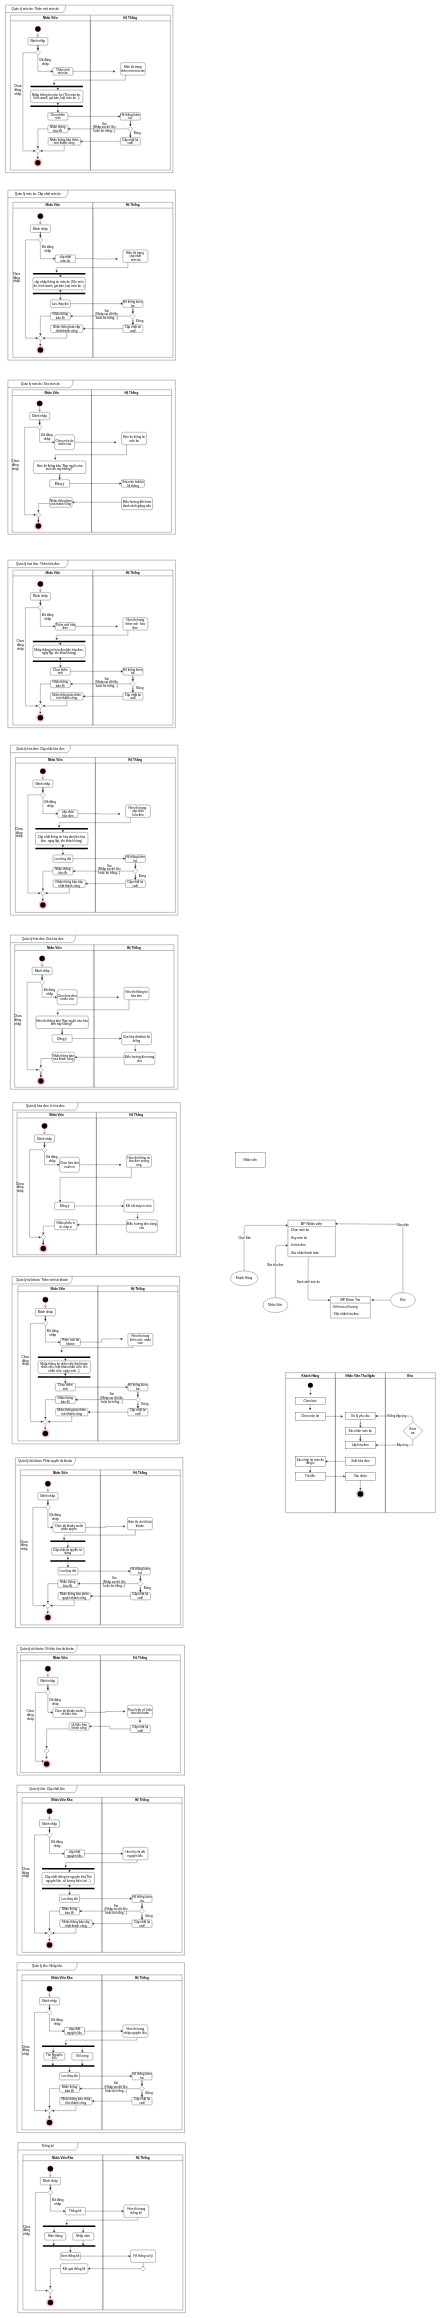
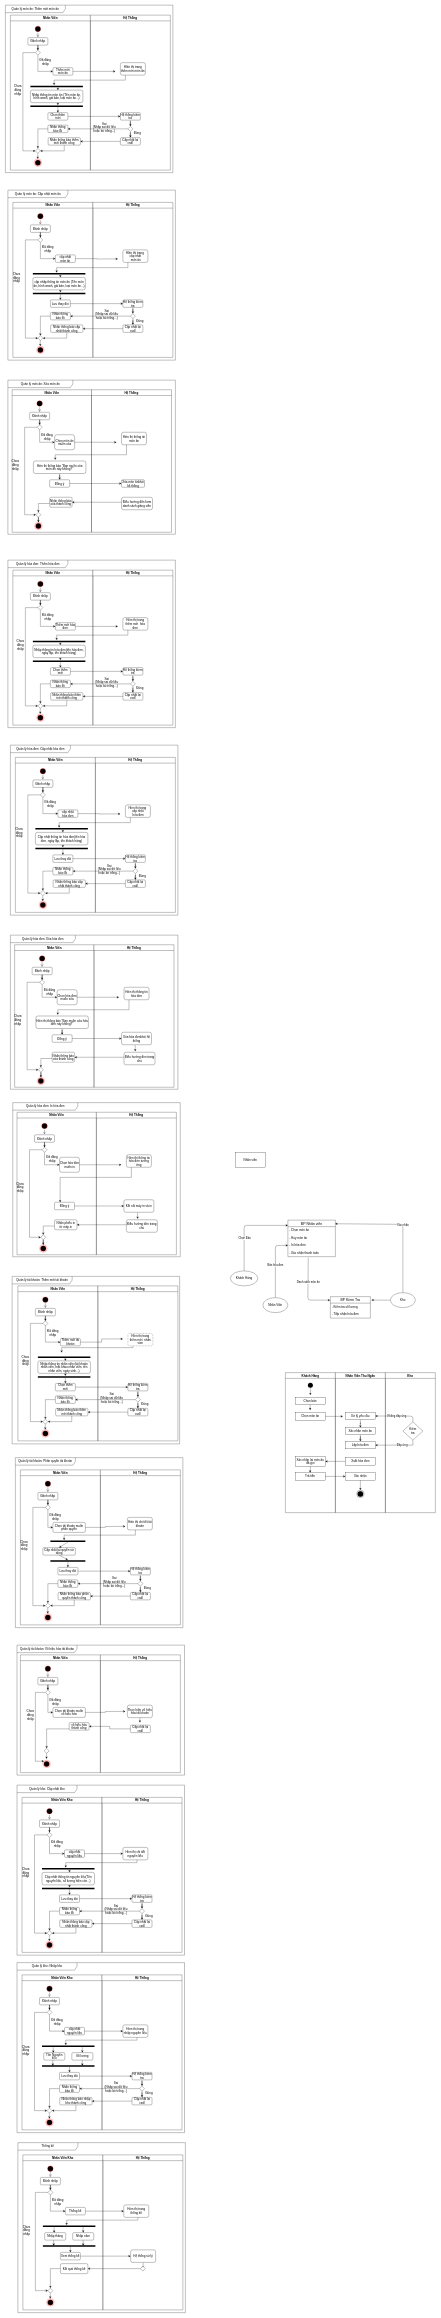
(140, 1340) -> (140, 1340)
(68, 1551) -> (59, 1551)
(55, 2236) -> (55, 2236)
